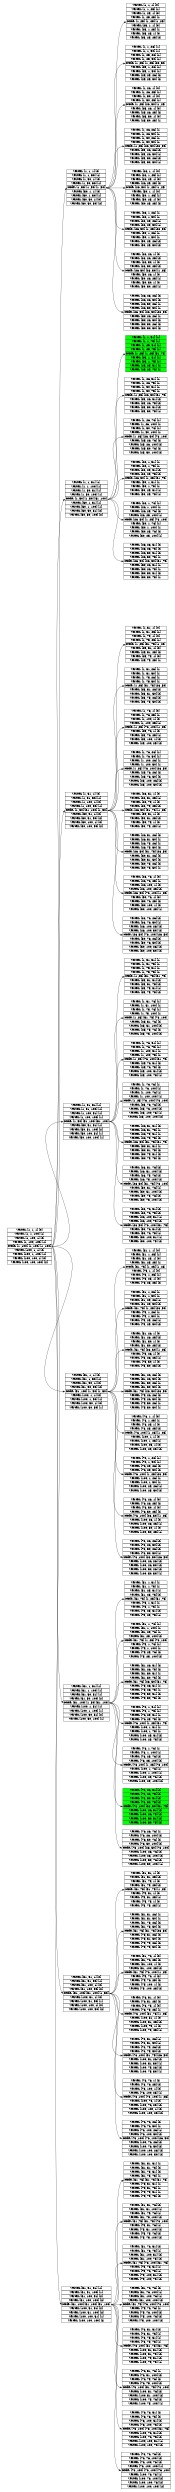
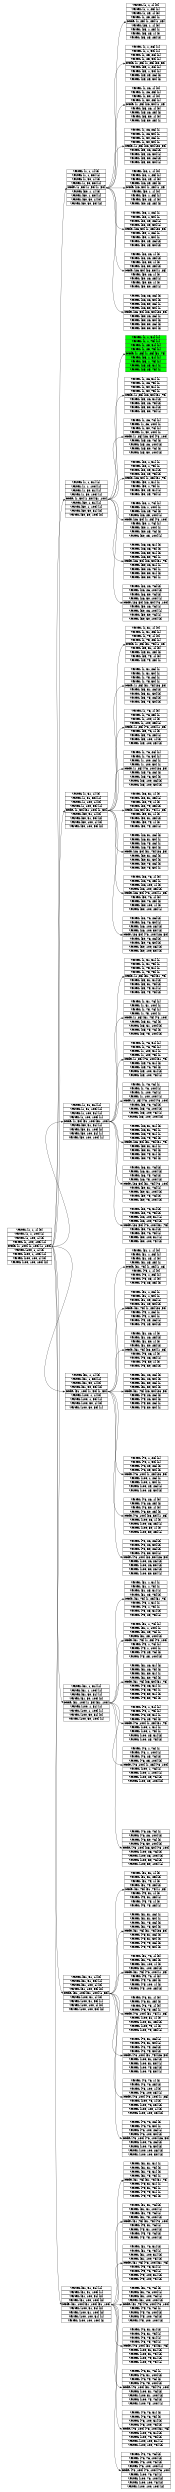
none -> (146, 603)
(146, 1433) -> none
(146, 1806) -> none
